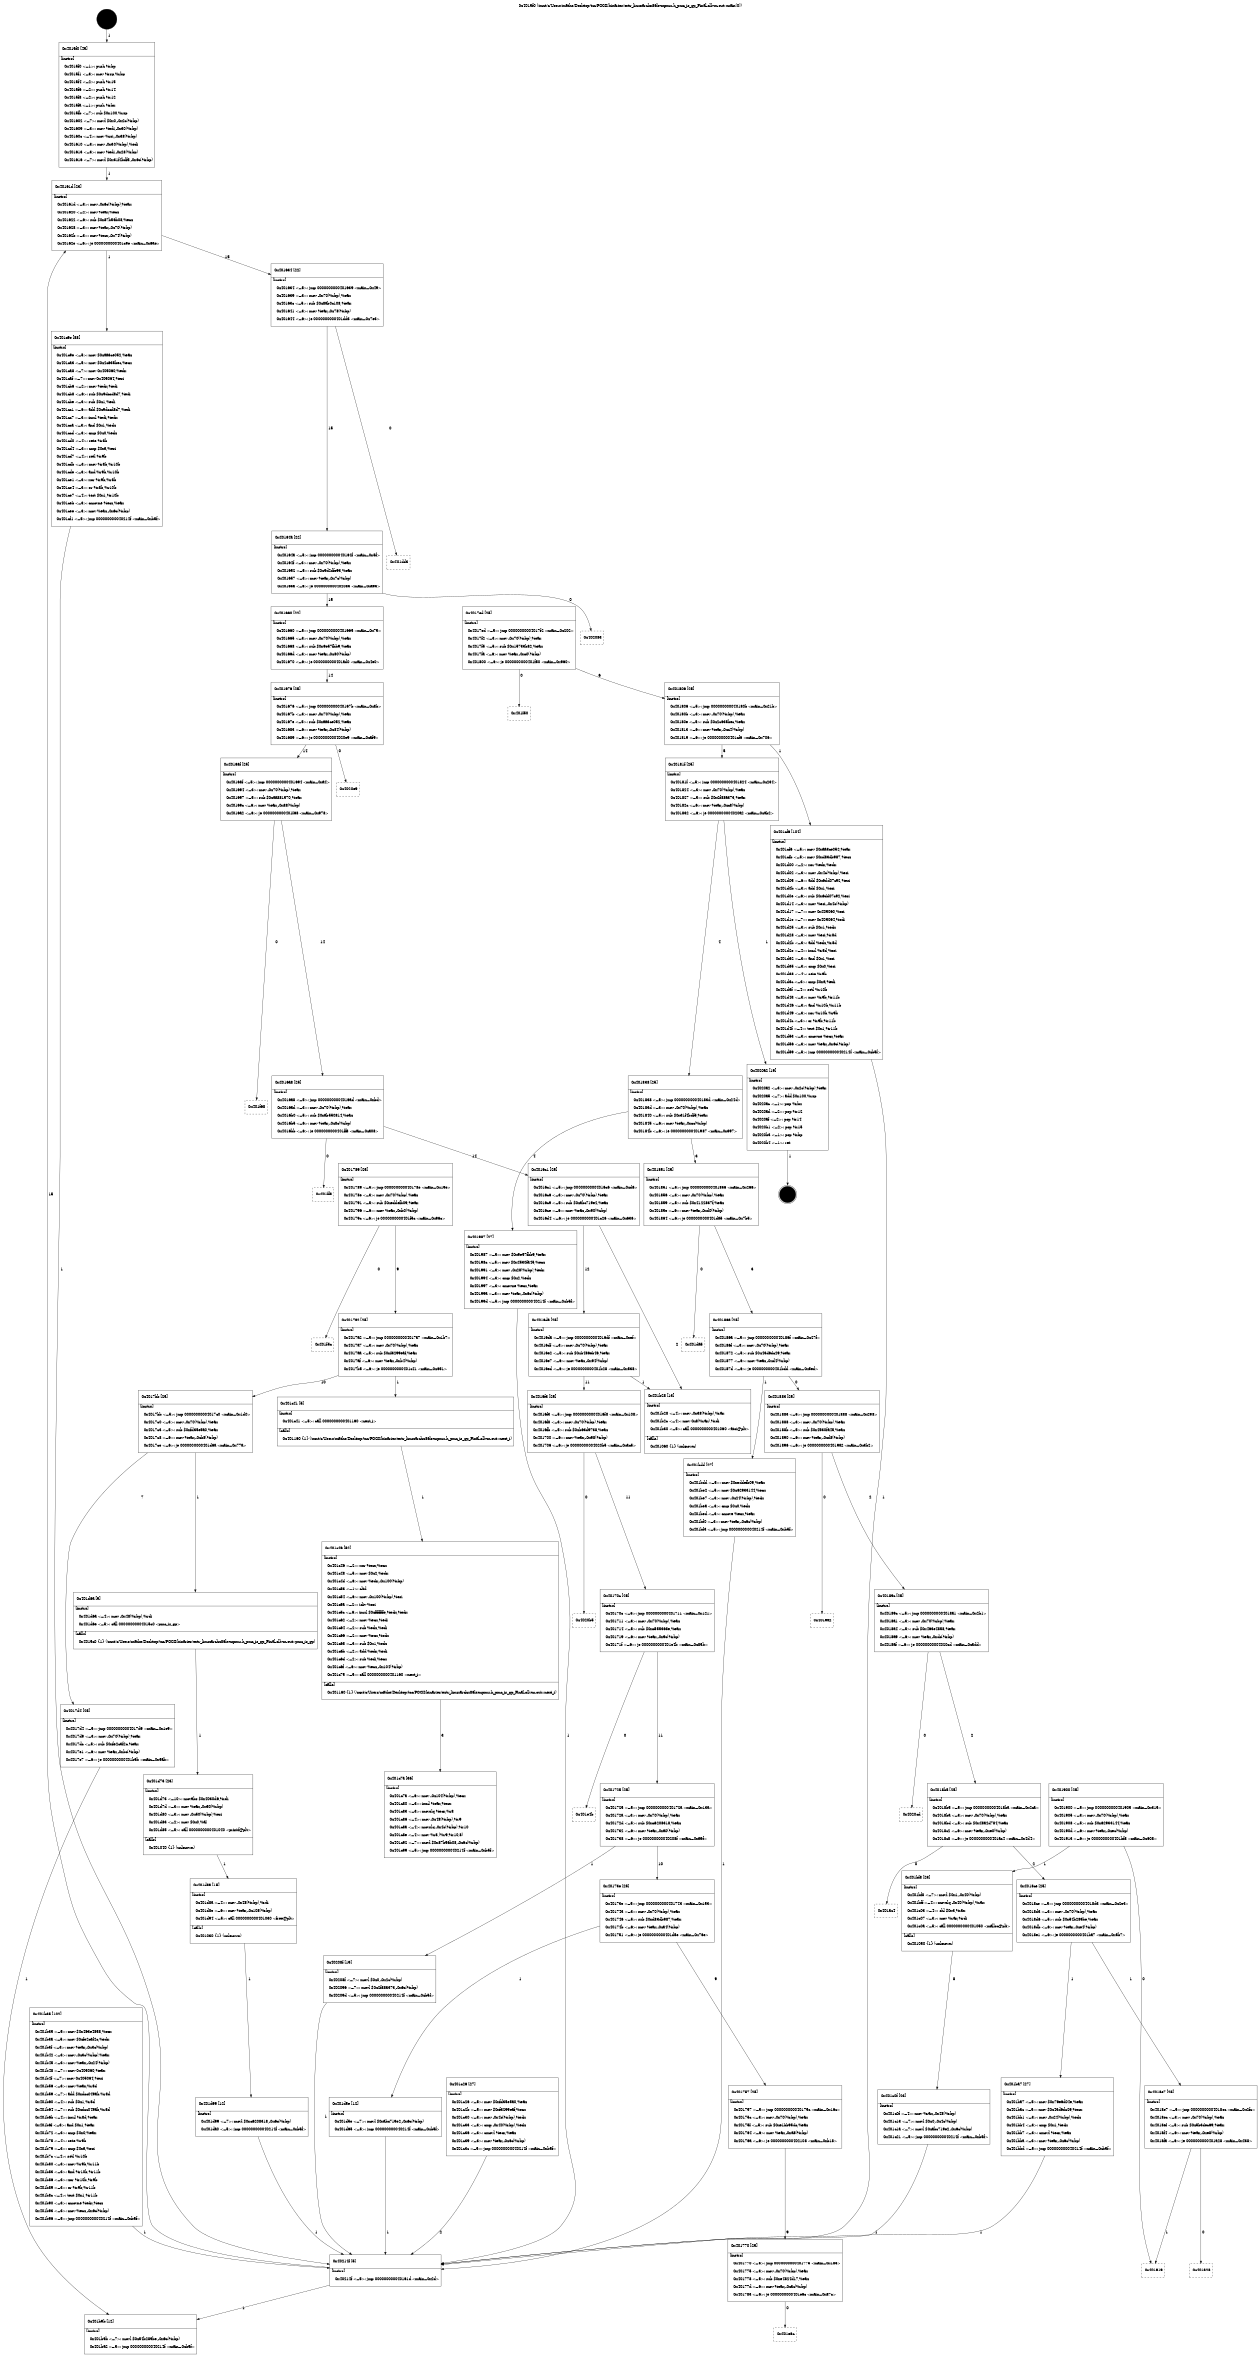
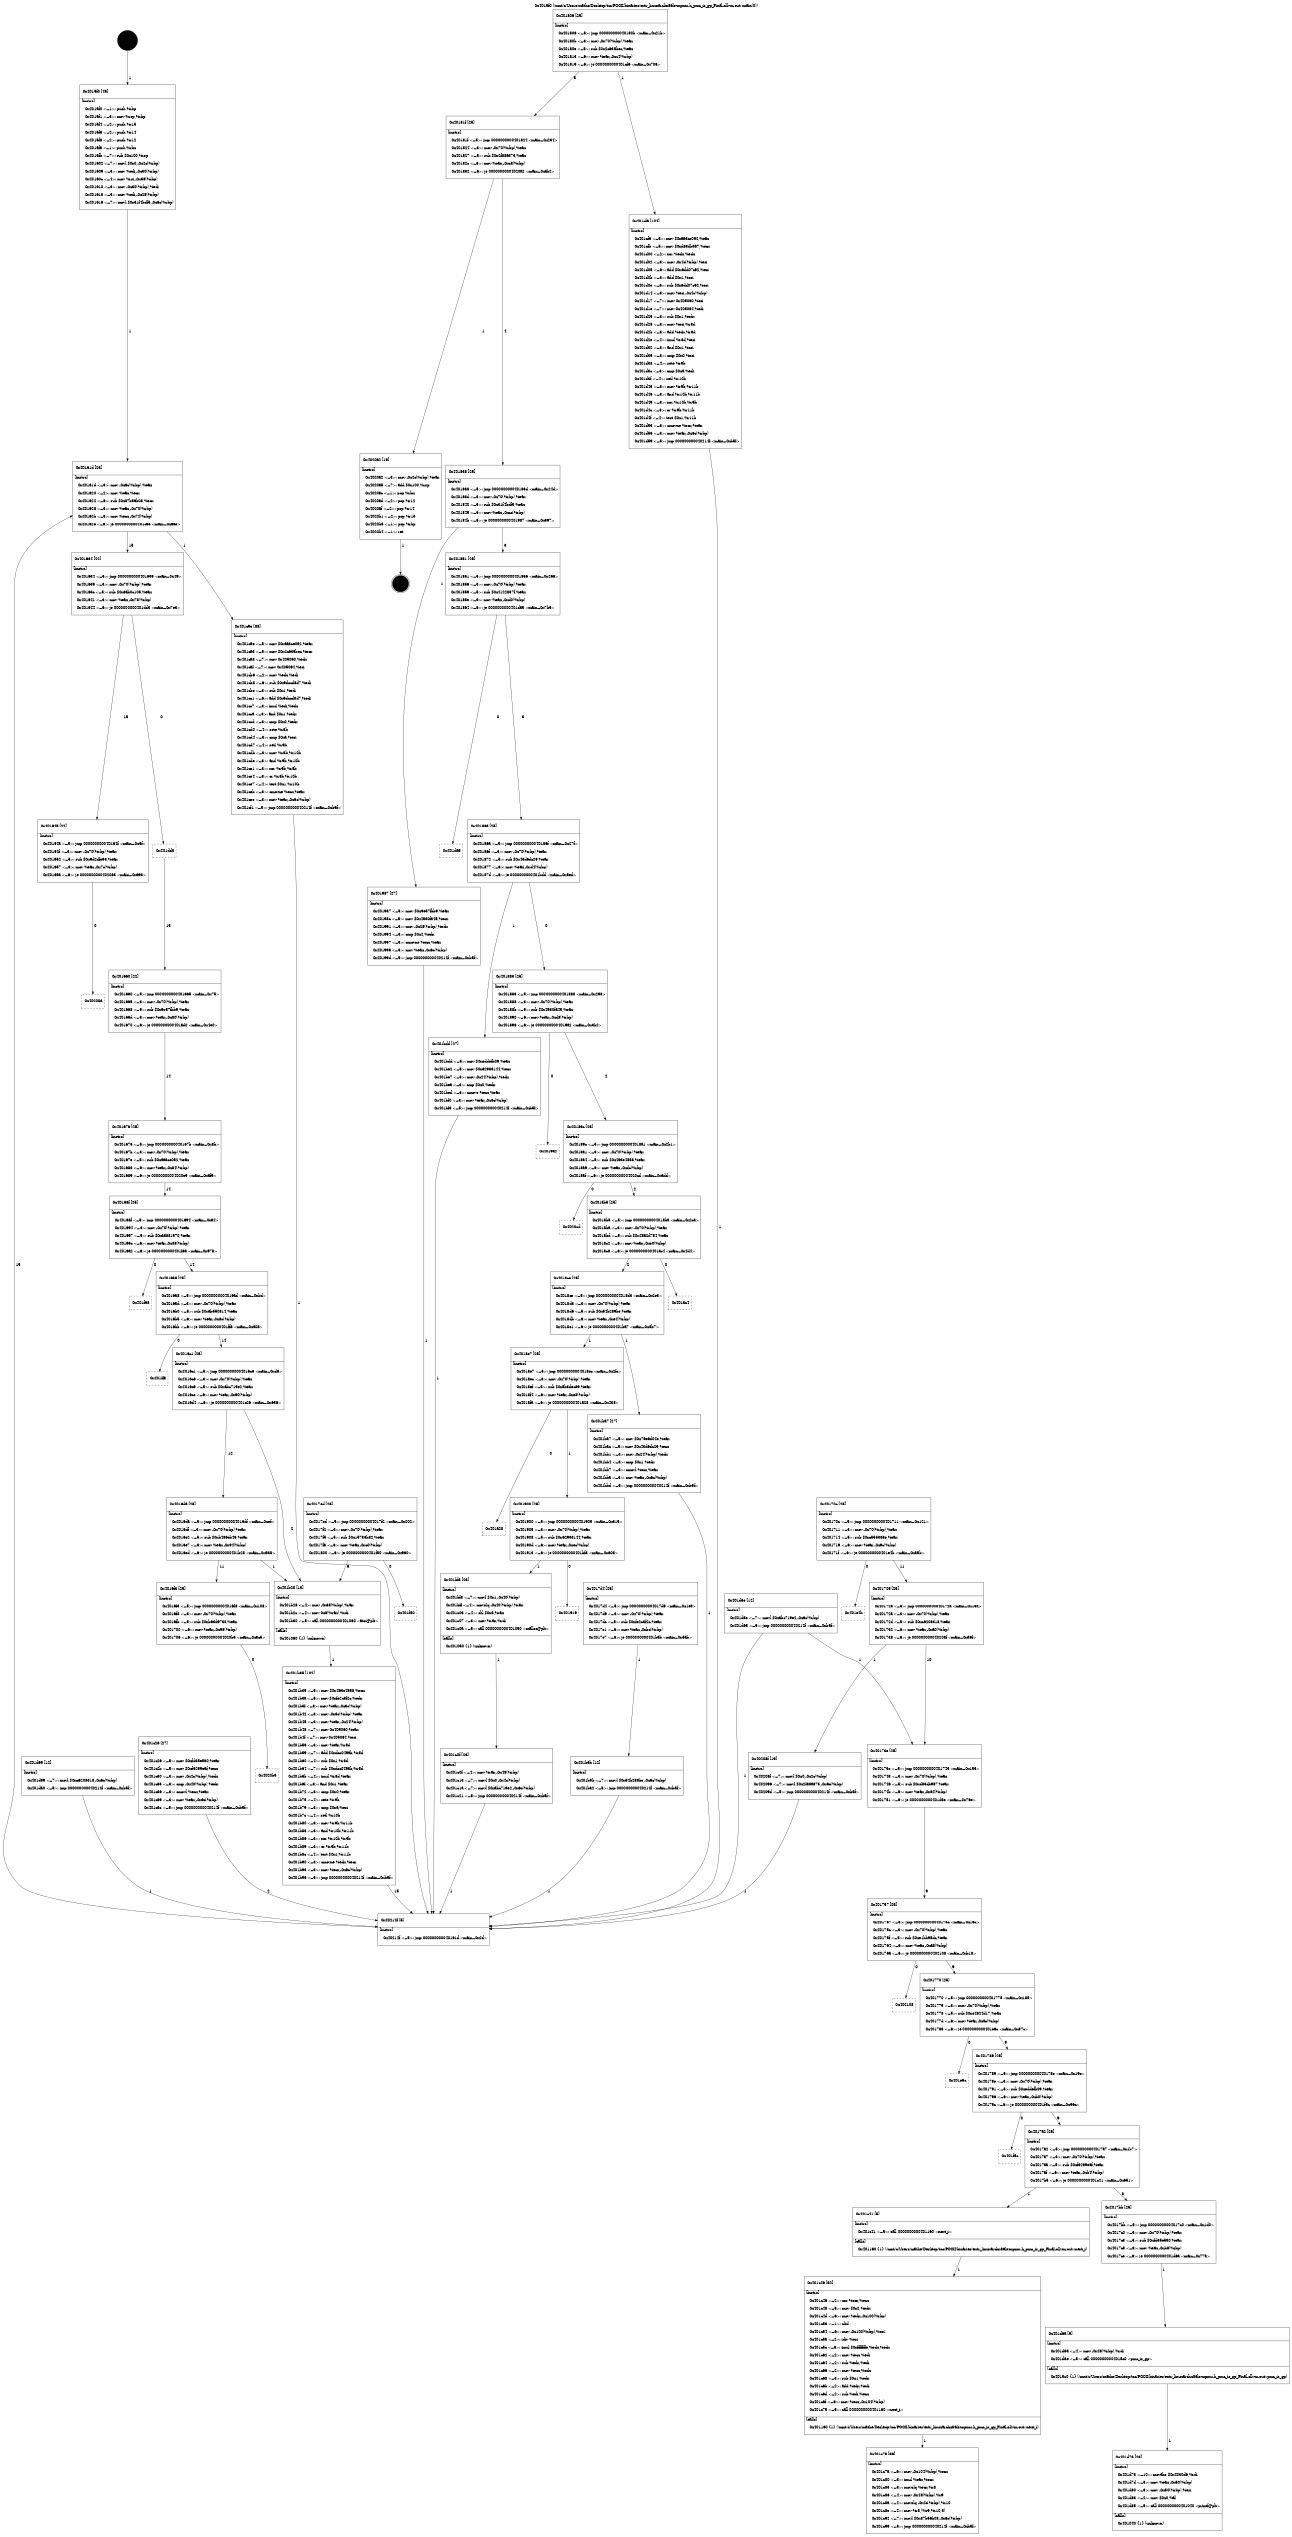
(327, 599) -> (165, 913)
(619, 684) -> (344, 1570)
(348, 789) -> none
(534, 1157) -> (441, 584)
(323, 1383) -> (1122, 2194)
(620, 1520) -> none
(68, 1563) -> none
none -> (330, 1655)
(442, 1736) -> (924, 2441)
(243, 1911) -> none
(953, 1979) -> (498, 1660)
(474, 1984) -> (872, 1676)
none -> (904, 2005)
none -> (1003, 2042)
(1174, 2205) -> (567, 1453)
(144, 2233) -> (396, 1892)
(264, 2302) -> (570, 1871)
